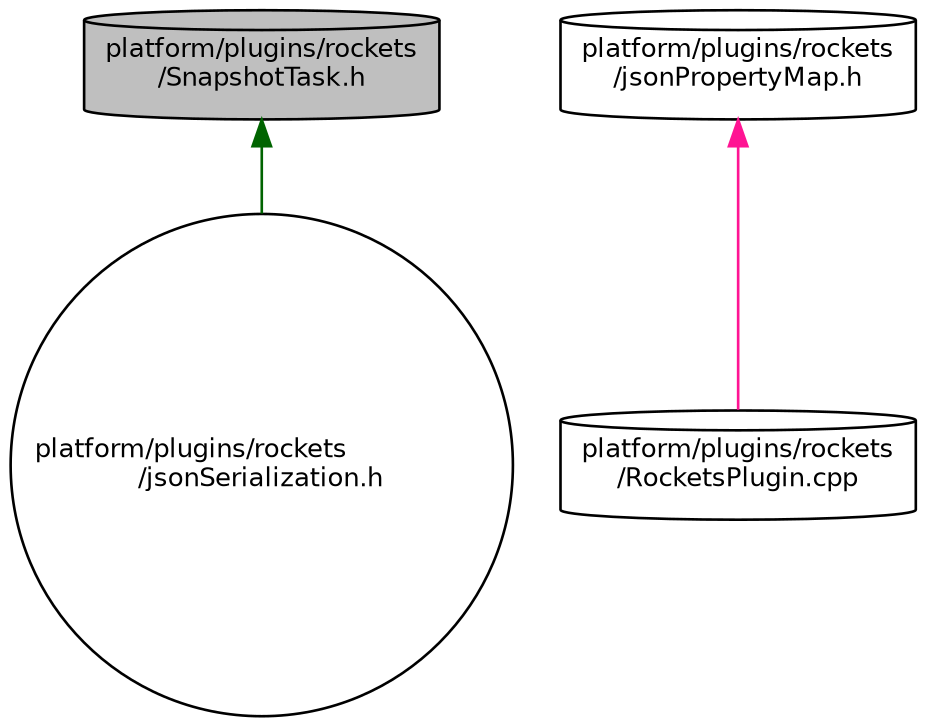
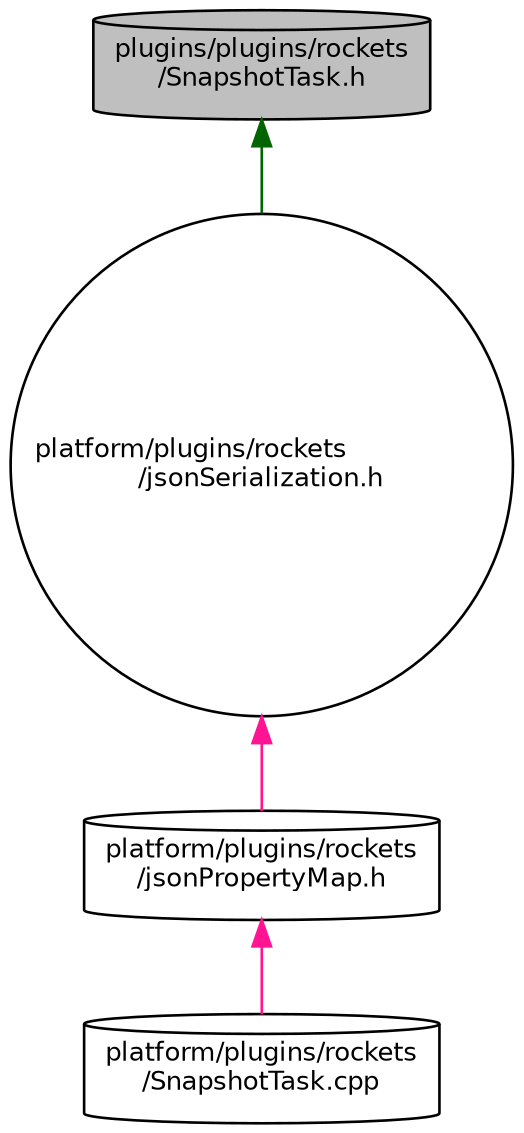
(262, 65) -> (262, 65)
(738, 465) -> (262, 1069)
none -> (262, 777)
